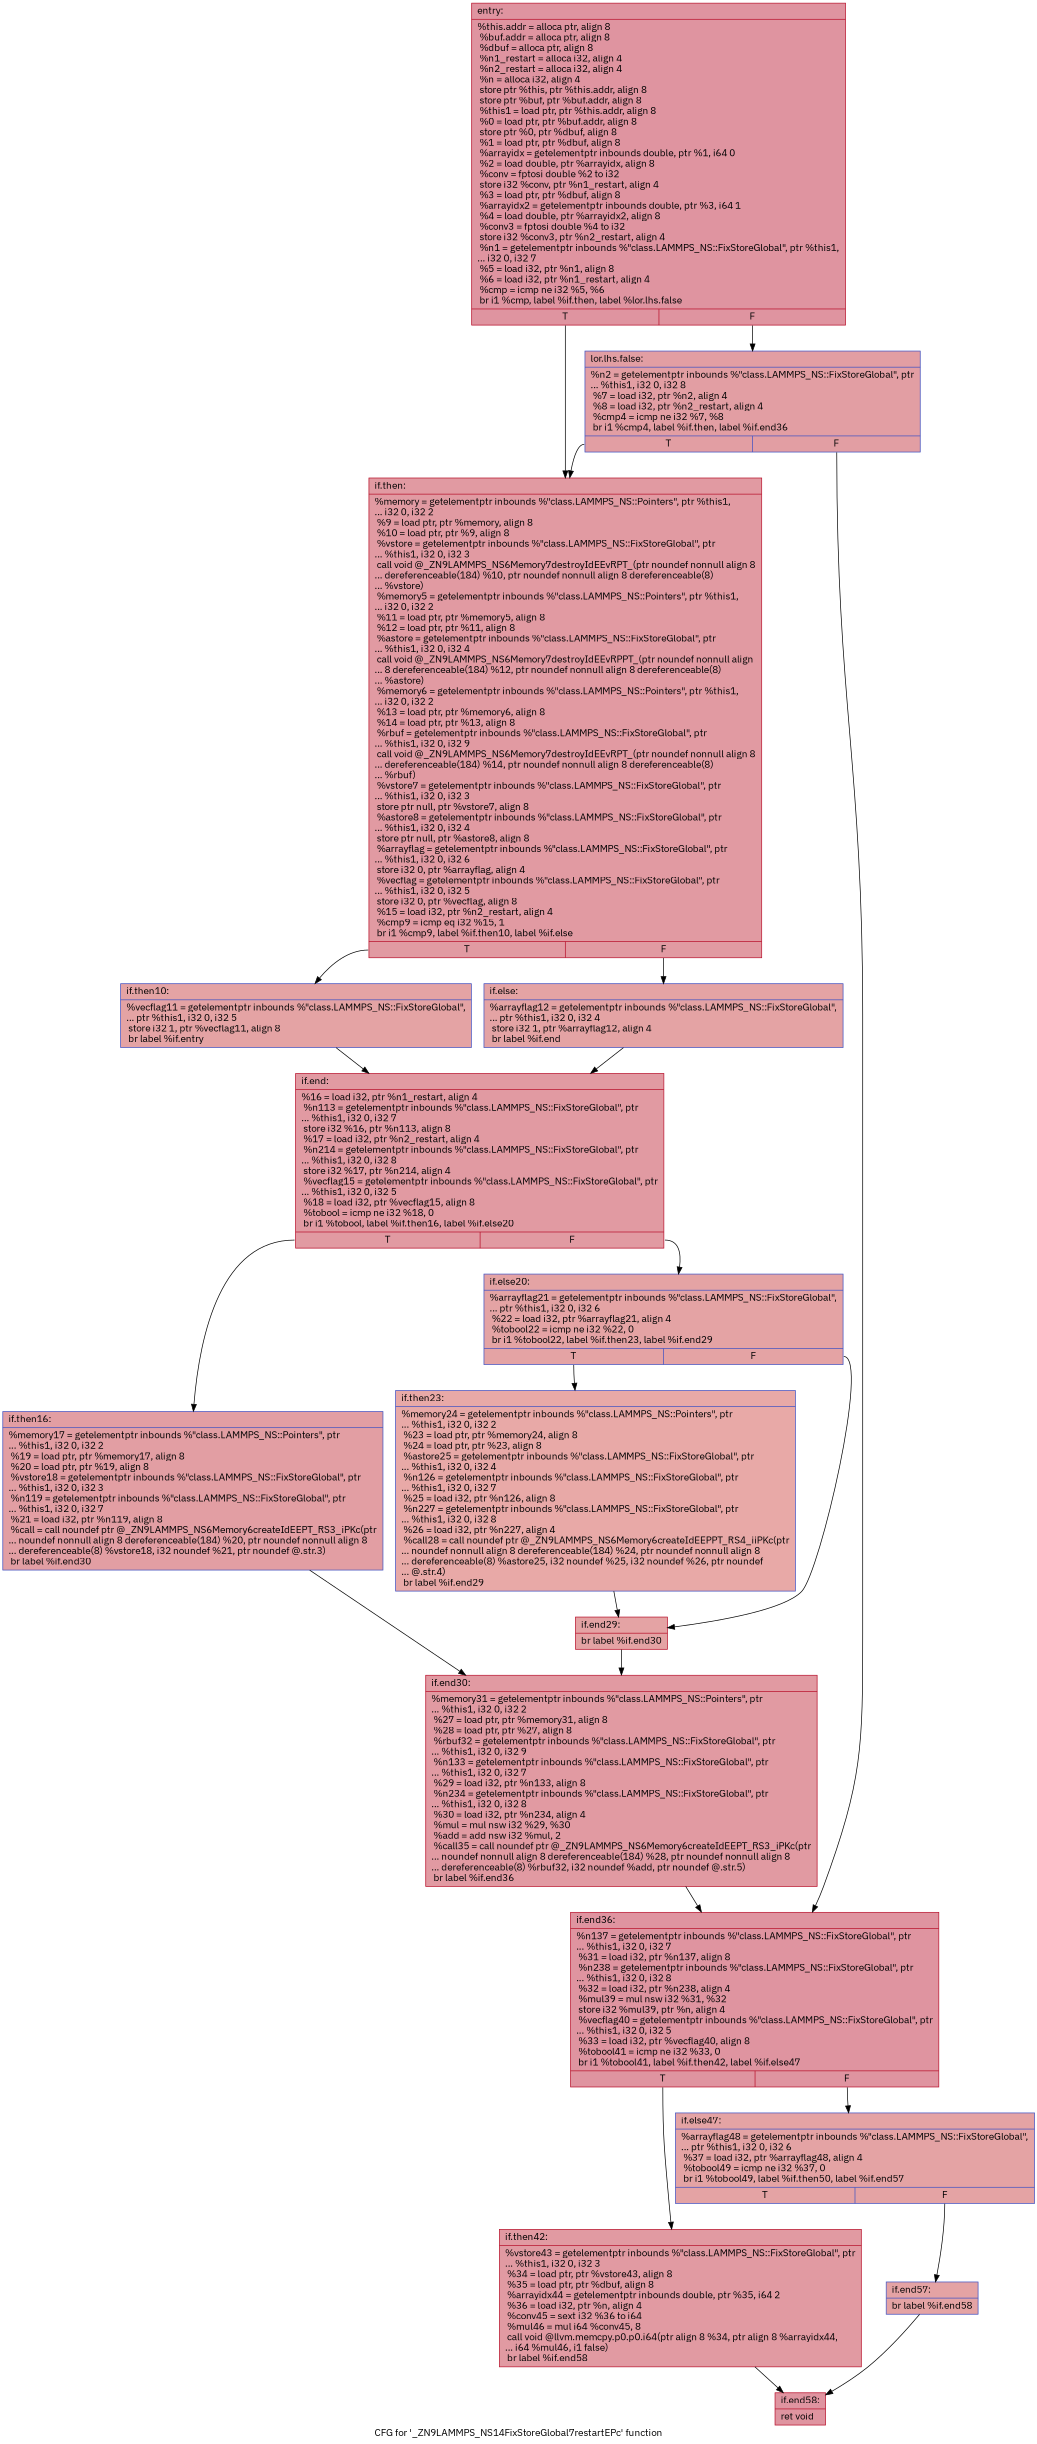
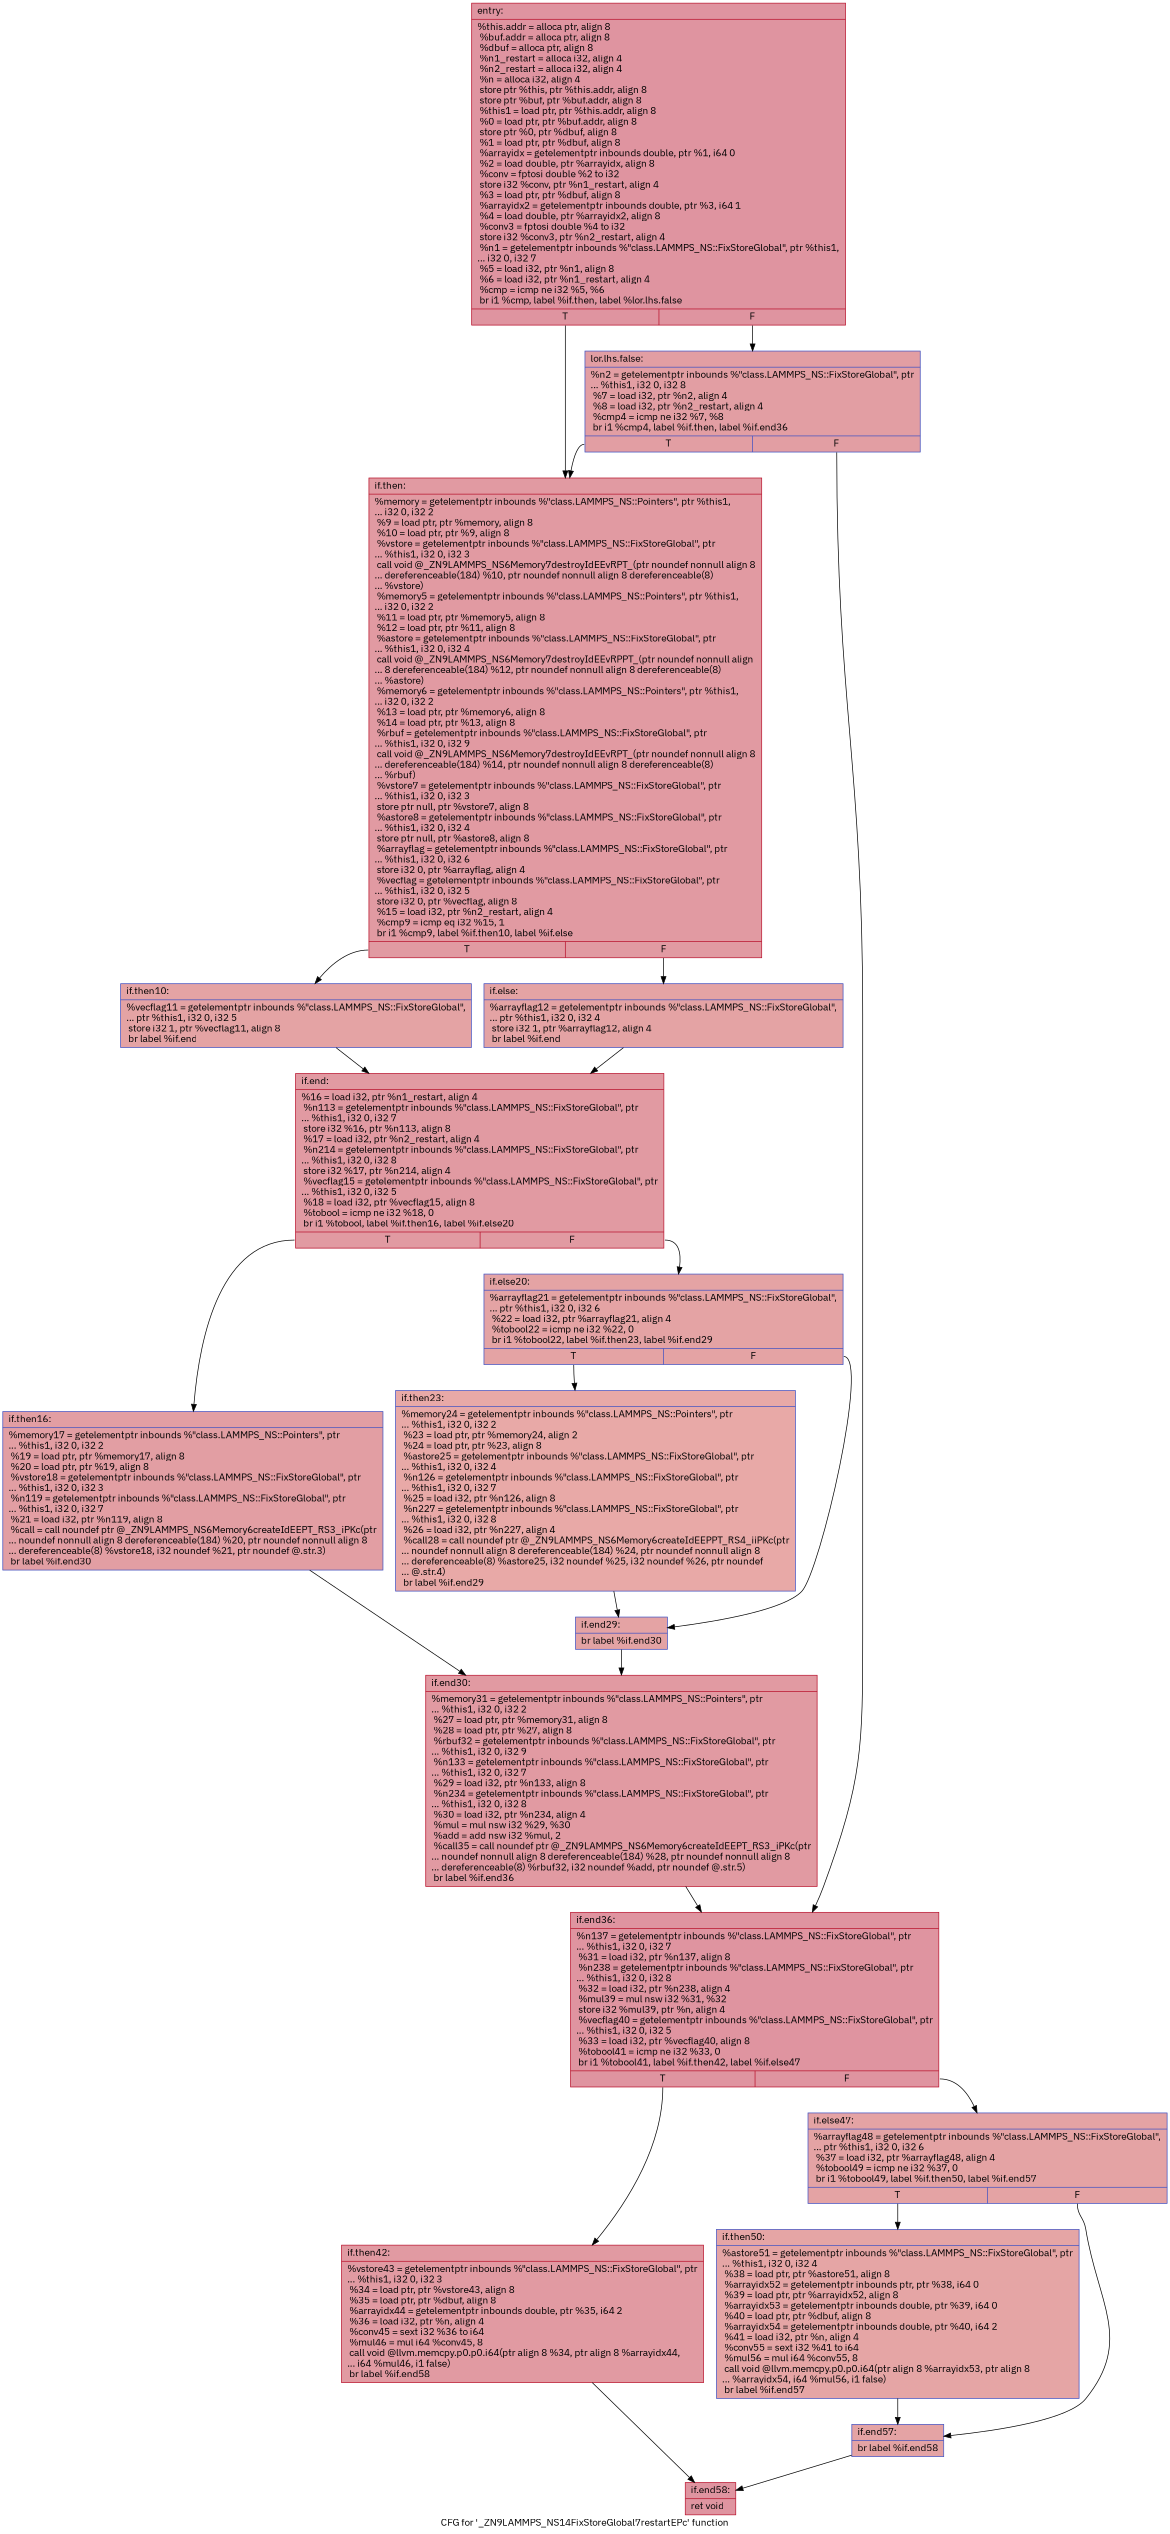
(165, 1039) -> (162, 1039)
(490, 1435) -> (490, 1435)
(621, 1633) -> (621, 1633)
none -> (898, 2314)
